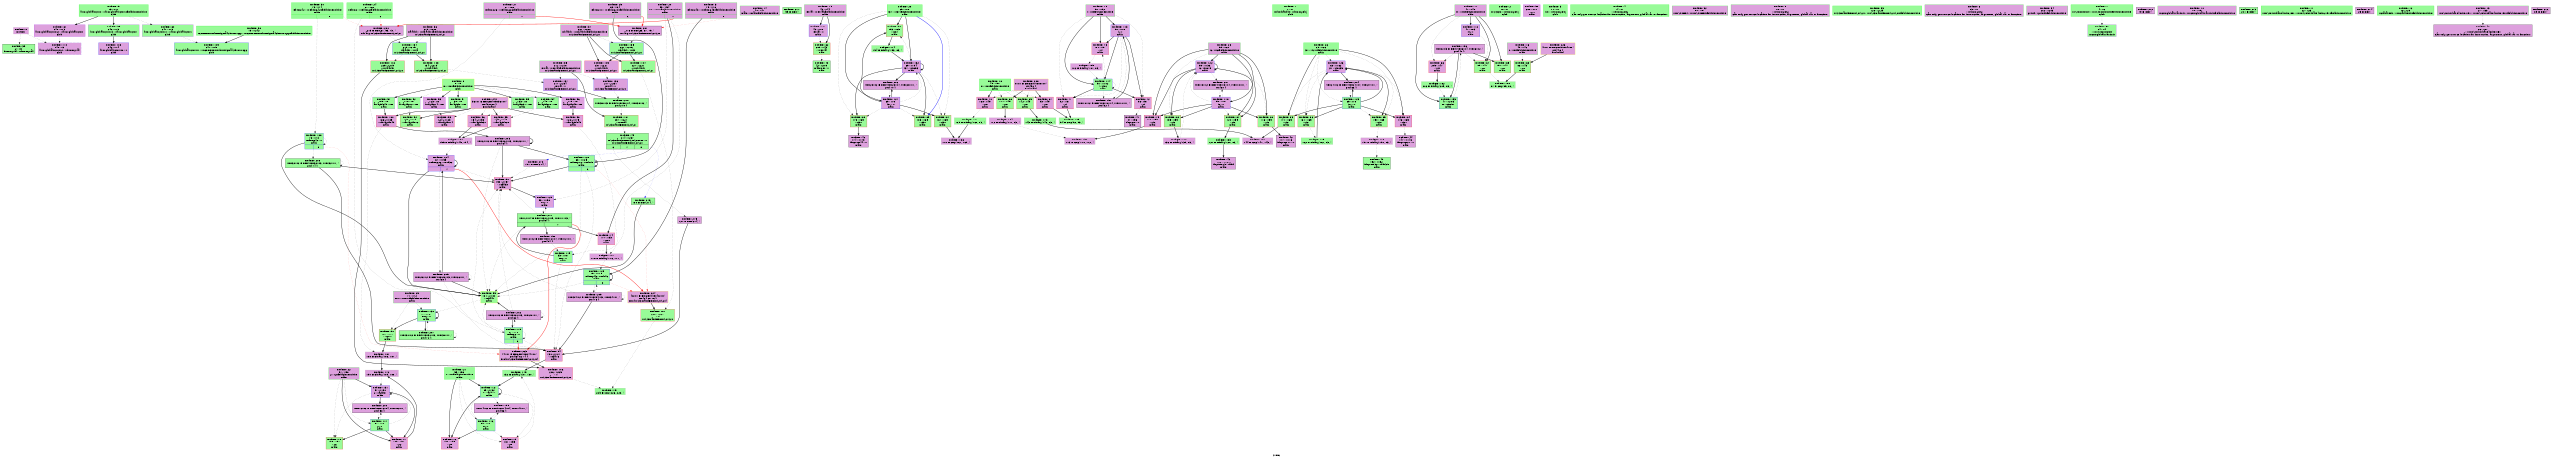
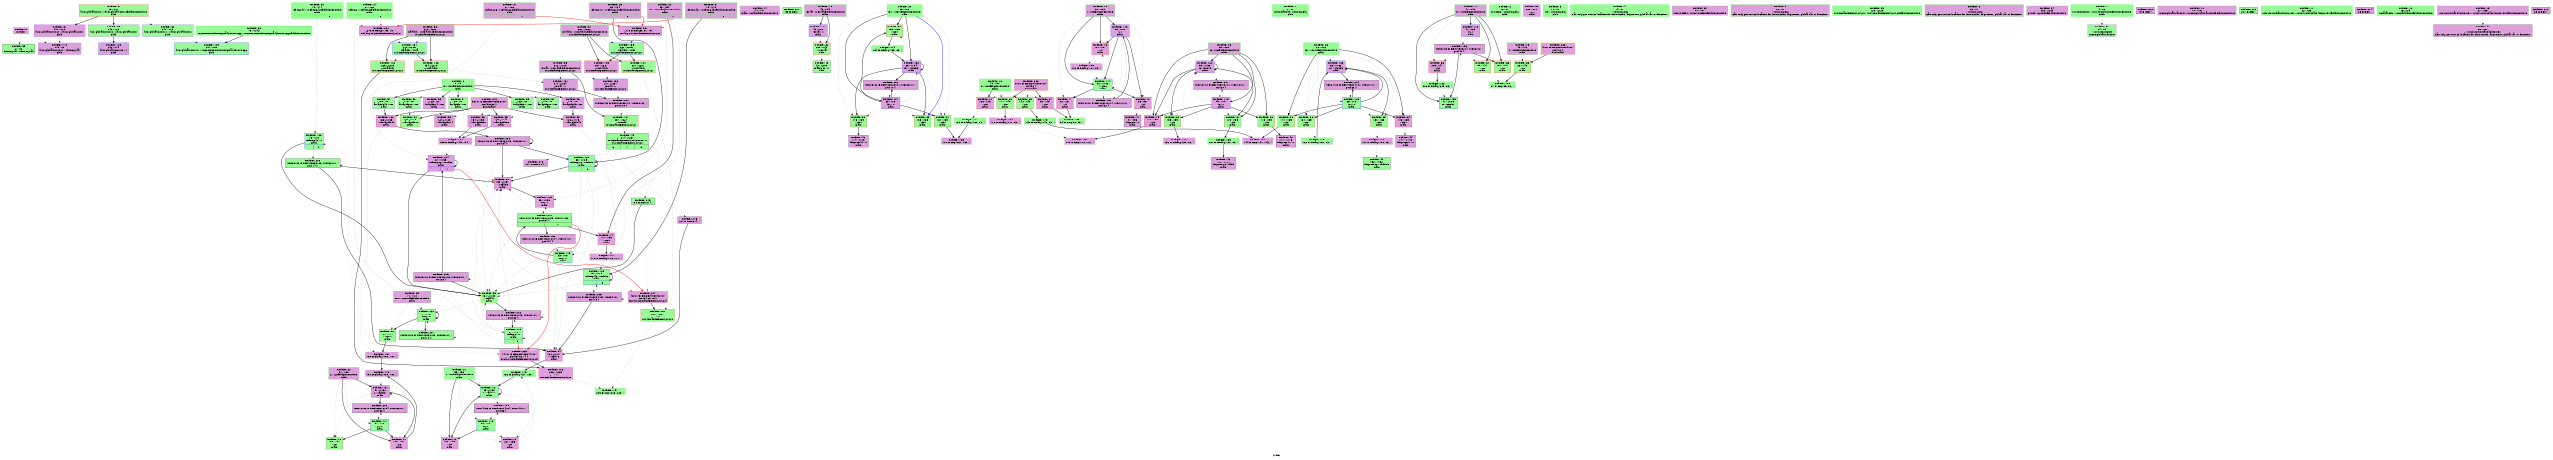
(114, 11) -> (114, 11)
(1487, 46) -> (1465, 40)
(1309, 83) -> (1309, 83)
(458, 85) -> (458, 85)
(1220, 92) -> (1220, 92)
(621, 103) -> (621, 103)
(440, 221) -> none
(504, 307) -> (500, 306)
